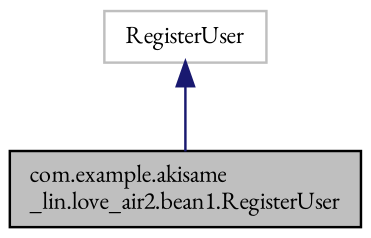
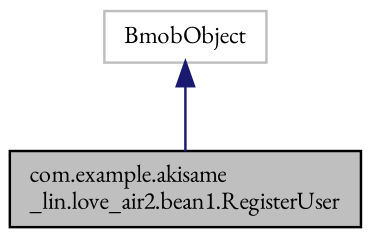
(185, 37) -> (185, 37)
